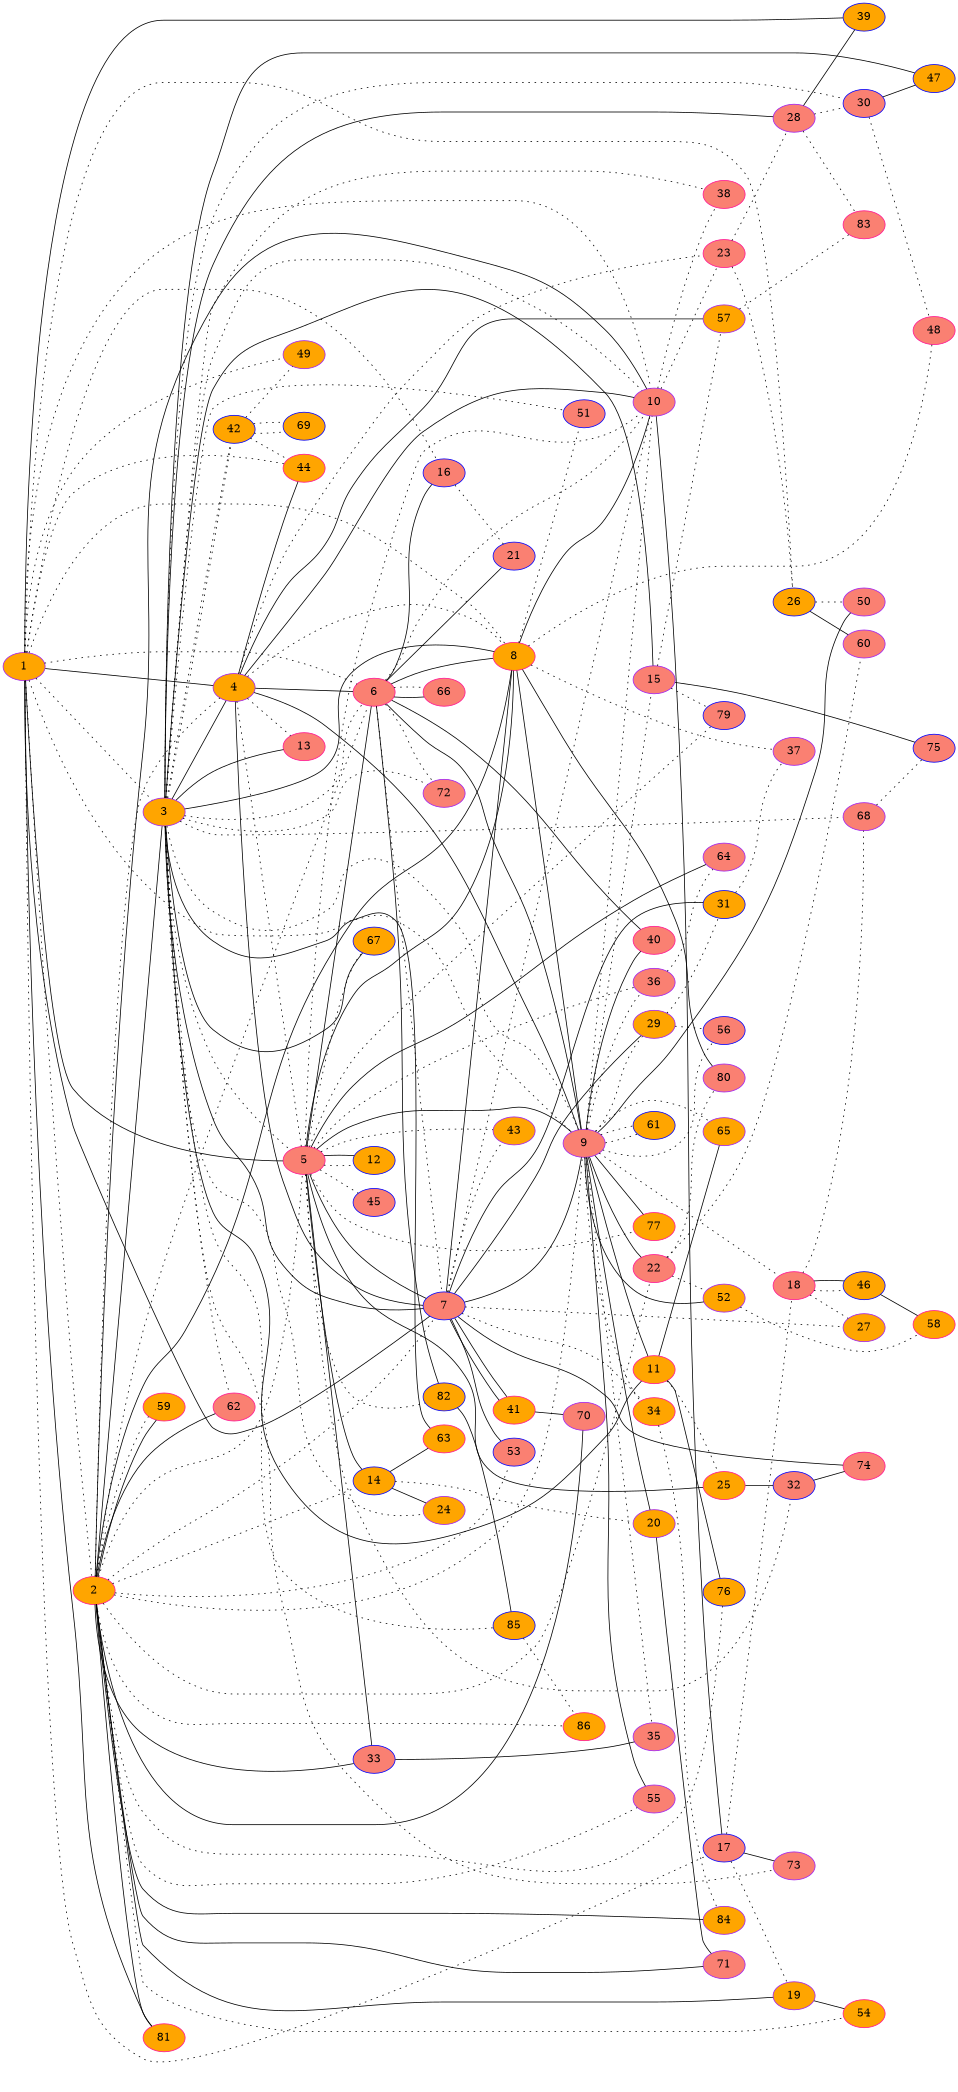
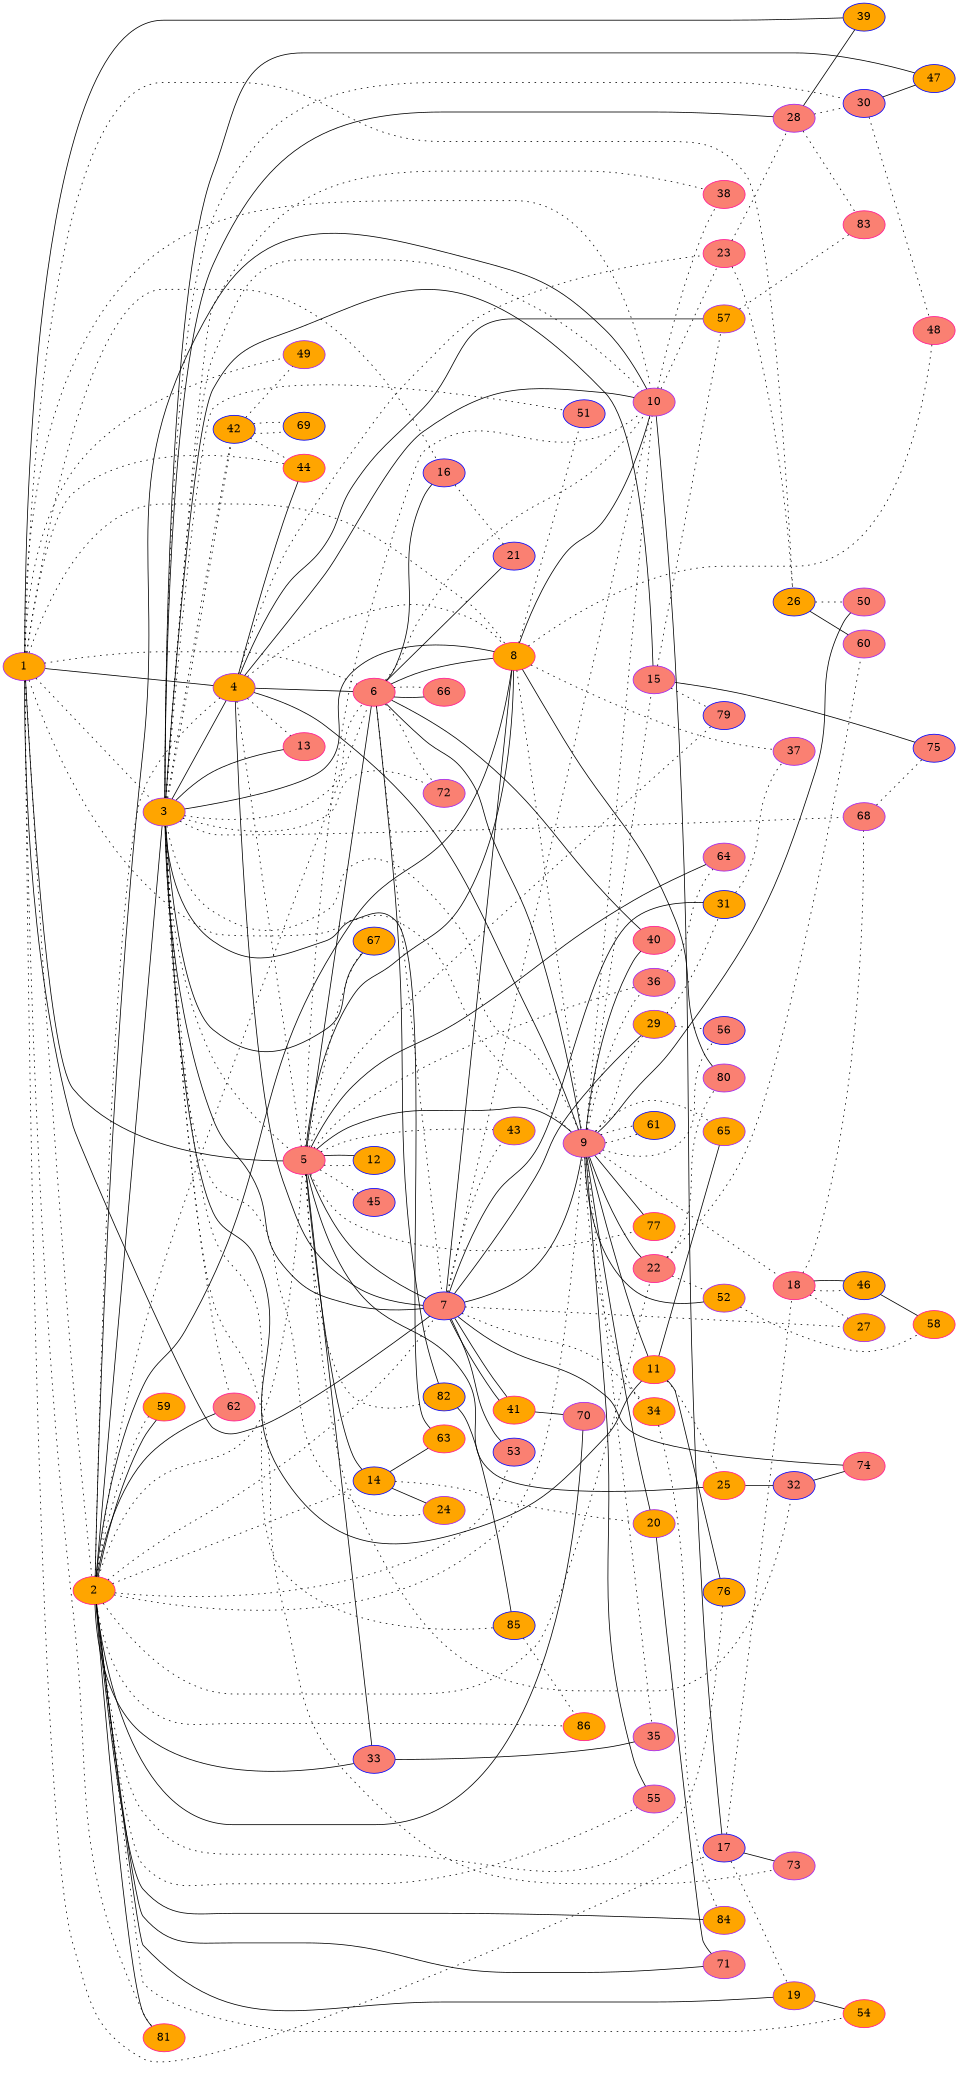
(549, 900) -> (549, 900)
(51, 1360) -> (51, 1360)
